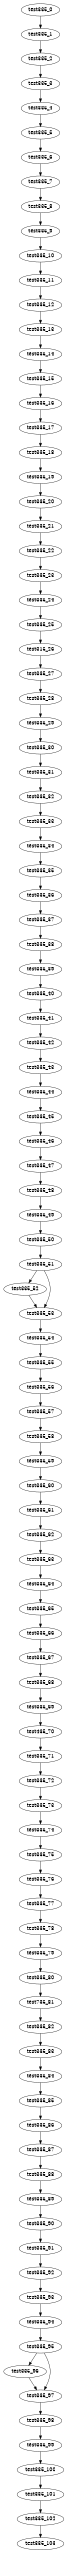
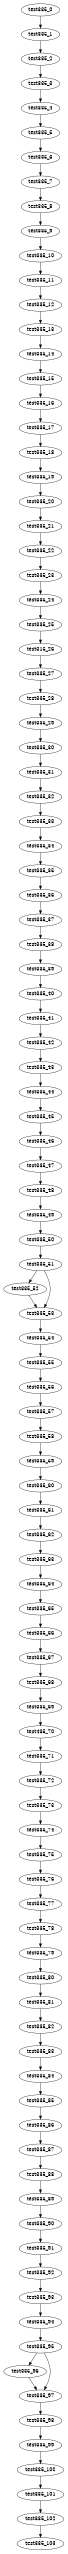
(40, 2003) -> (40, 2003)
